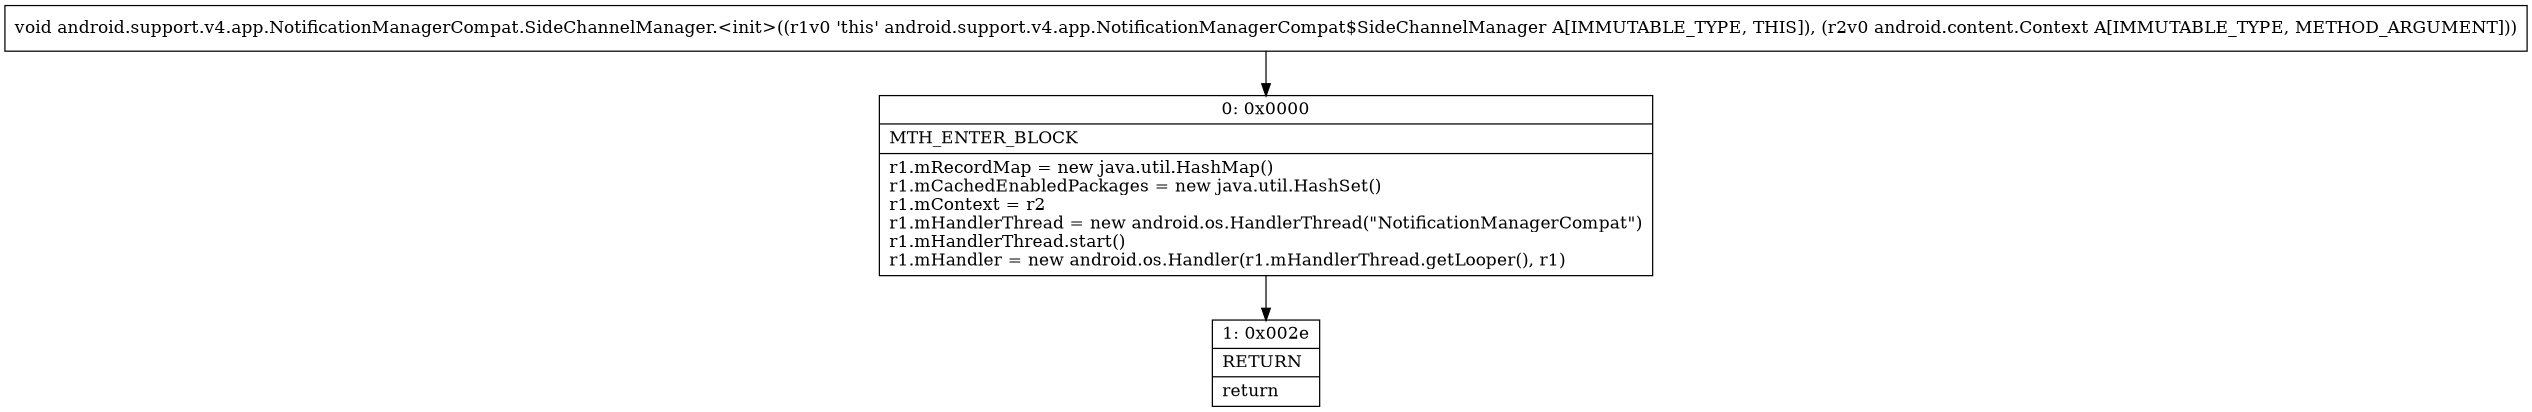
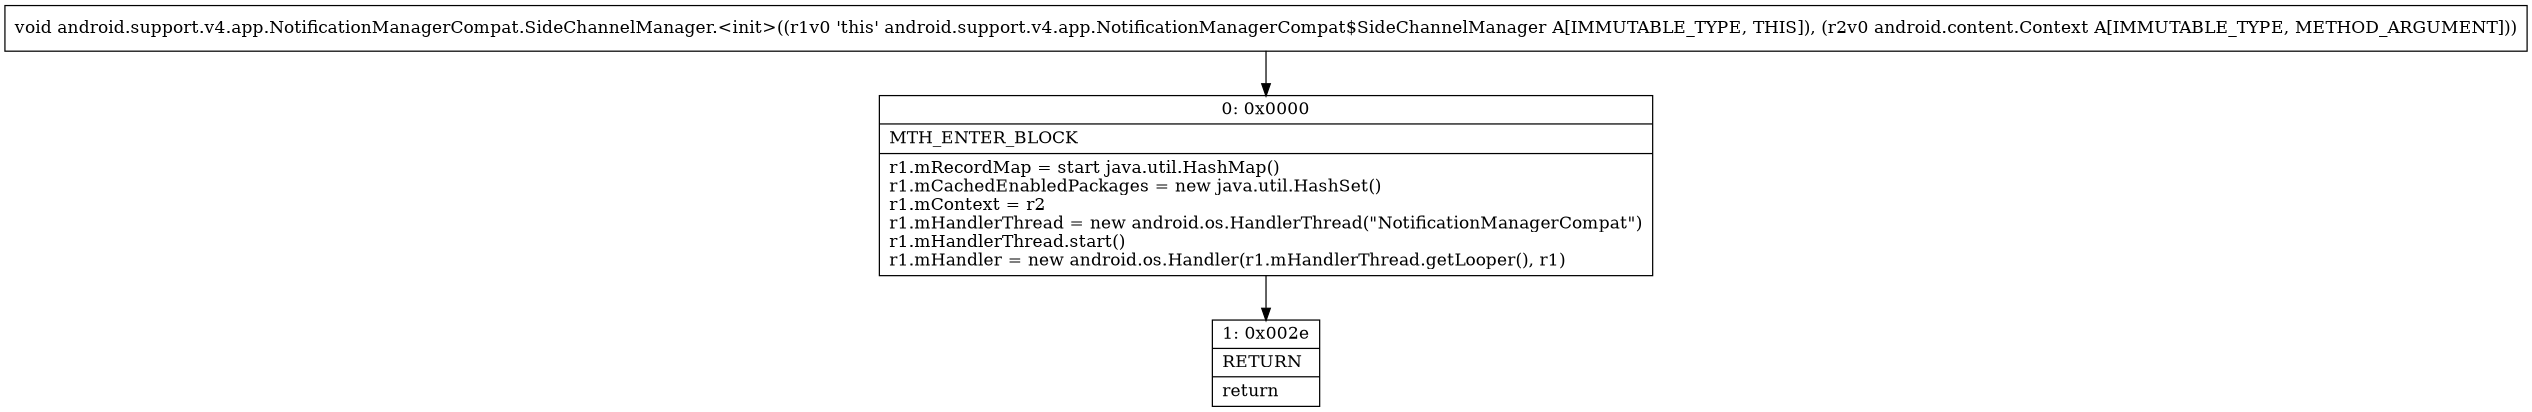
(1082, 168) -> (1085, 168)
